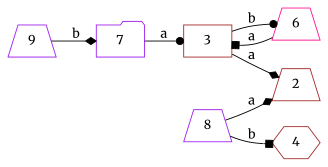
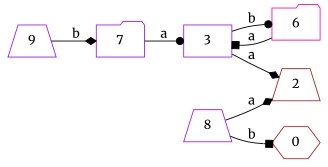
(296, 24) -> (296, 24)
(208, 41) -> (208, 41)
(296, 143) -> (296, 143)
